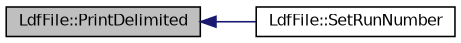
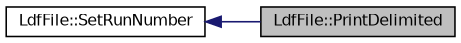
(236, 22) -> (241, 22)
